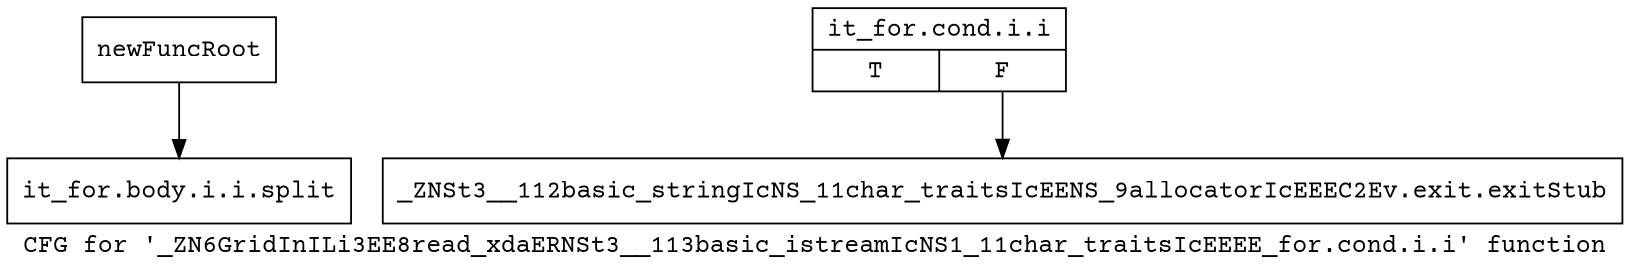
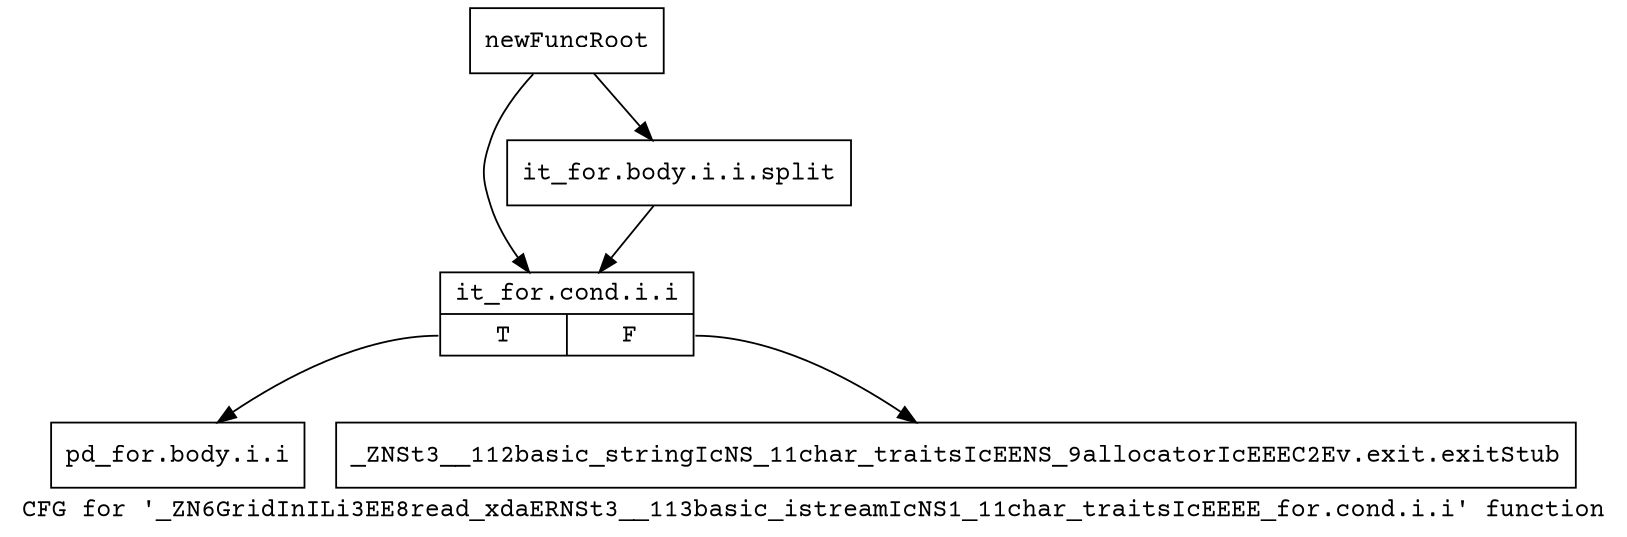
none -> (485, 163)
none -> (632, 232)
none -> (178, 455)
